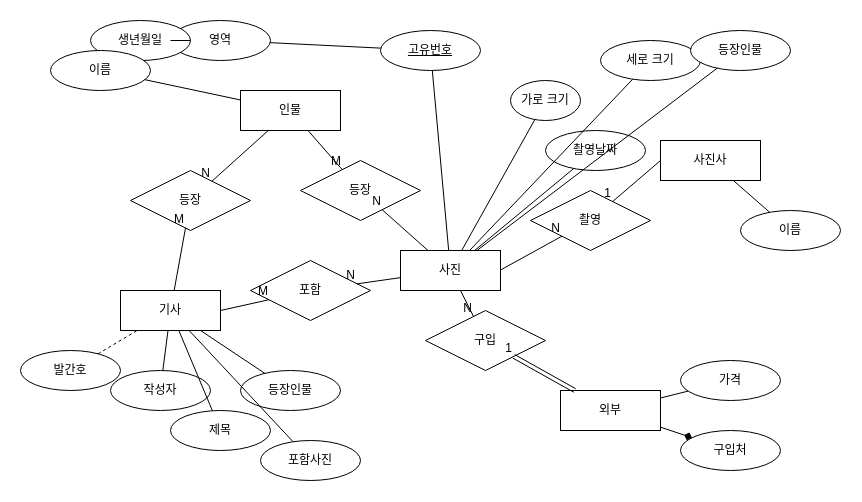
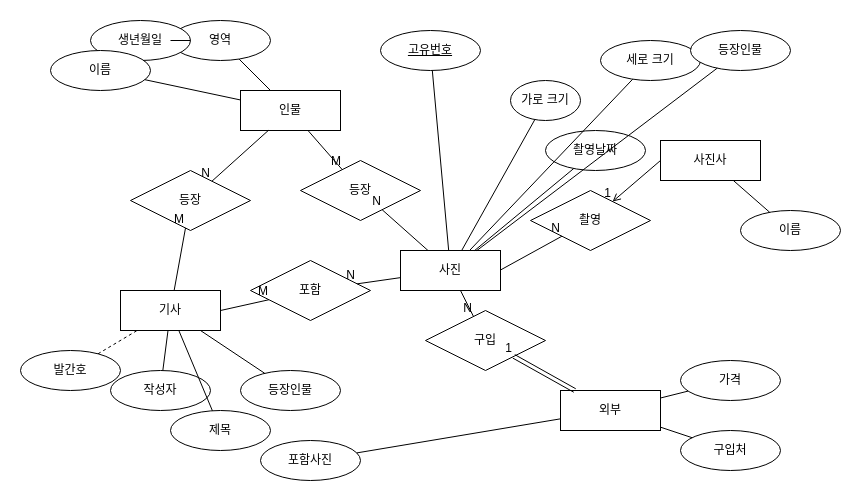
(326, 45) -> (255, 75)
(616, 199) -> (617, 198)
(241, 386) -> (459, 436)
(684, 435) -> (687, 436)
